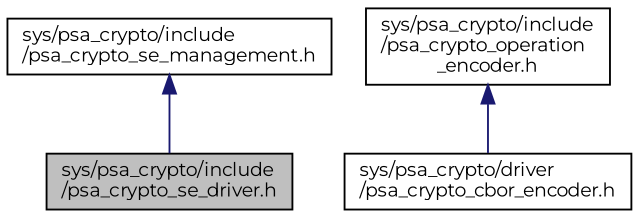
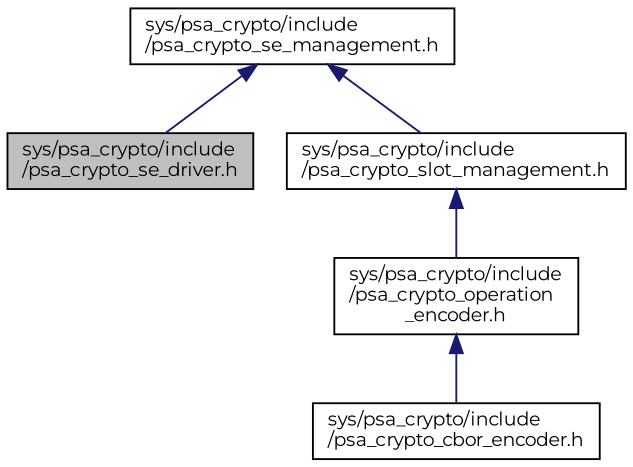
none -> (456, 161)
(488, 182) -> (456, 431)
